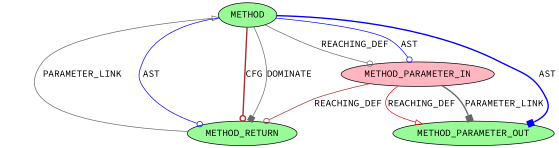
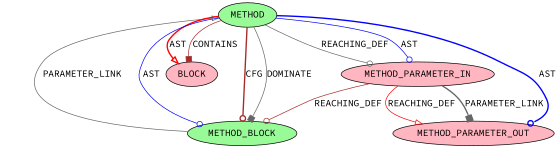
(435, 37) -> (435, 37)
none -> (192, 74)
(242, 133) -> (242, 133)
(474, 133) -> (474, 133)
